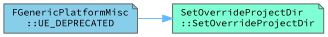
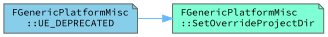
(248, 19) -> (248, 19)
